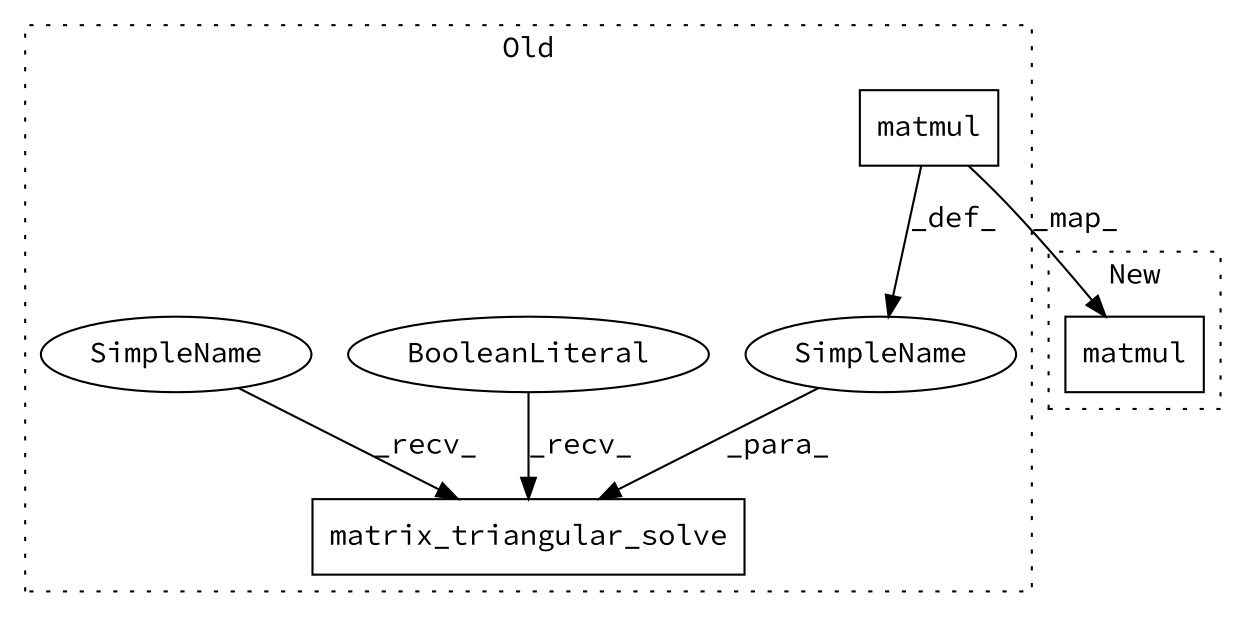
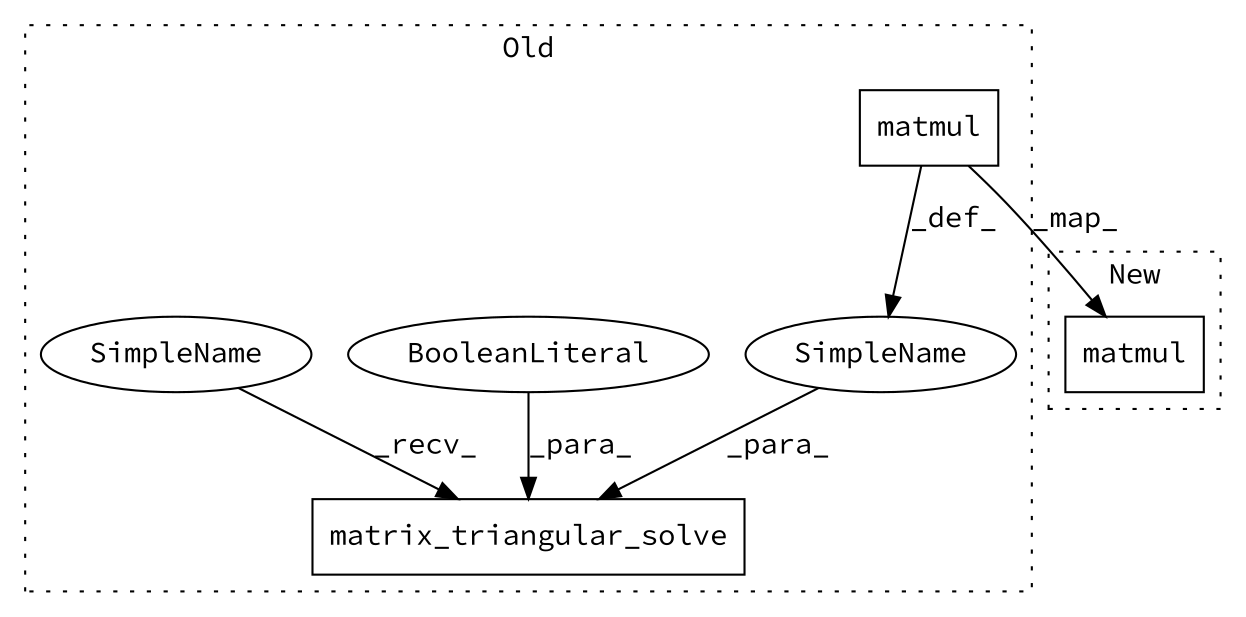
(581, 446) -> (581, 446)
